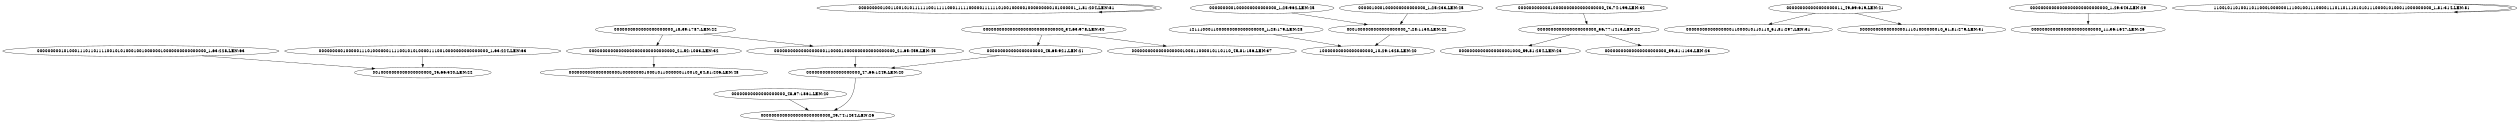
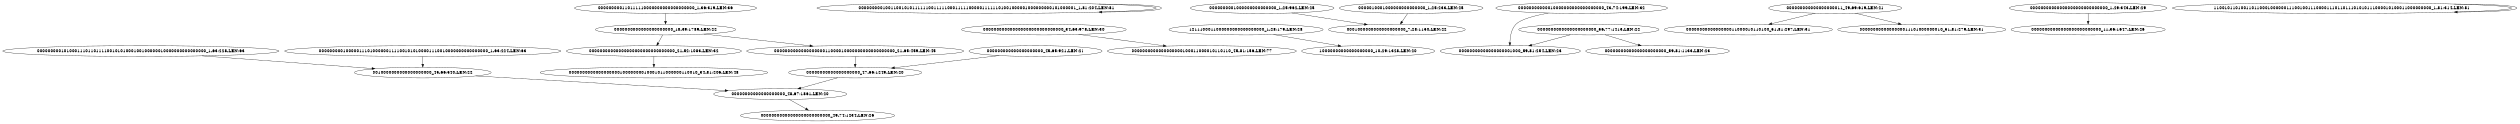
none -> (666, 8)
(1585, 17) -> (1522, 20)
(666, 30) -> (666, 30)
(1748, 30) -> (1748, 30)
(1040, 39) -> none
(1384, 39) -> none
(1202, 51) -> (1202, 51)
none -> (600, 83)
(851, 97) -> (819, 83)
